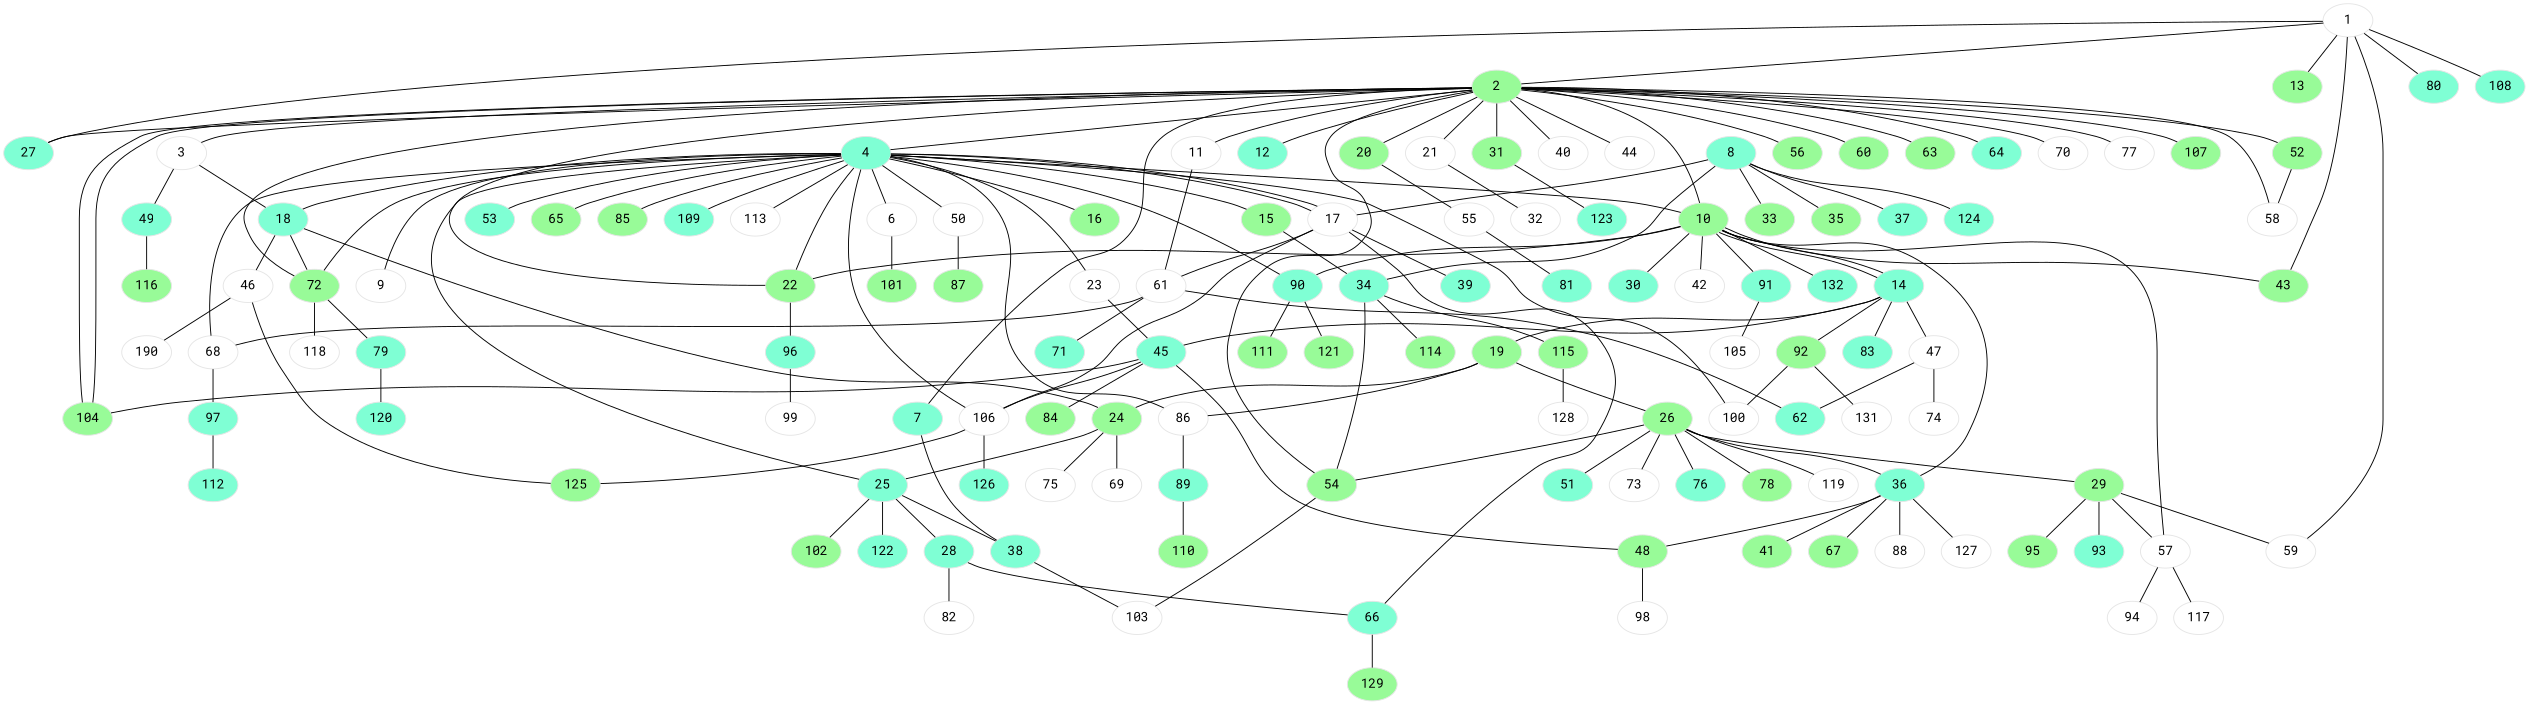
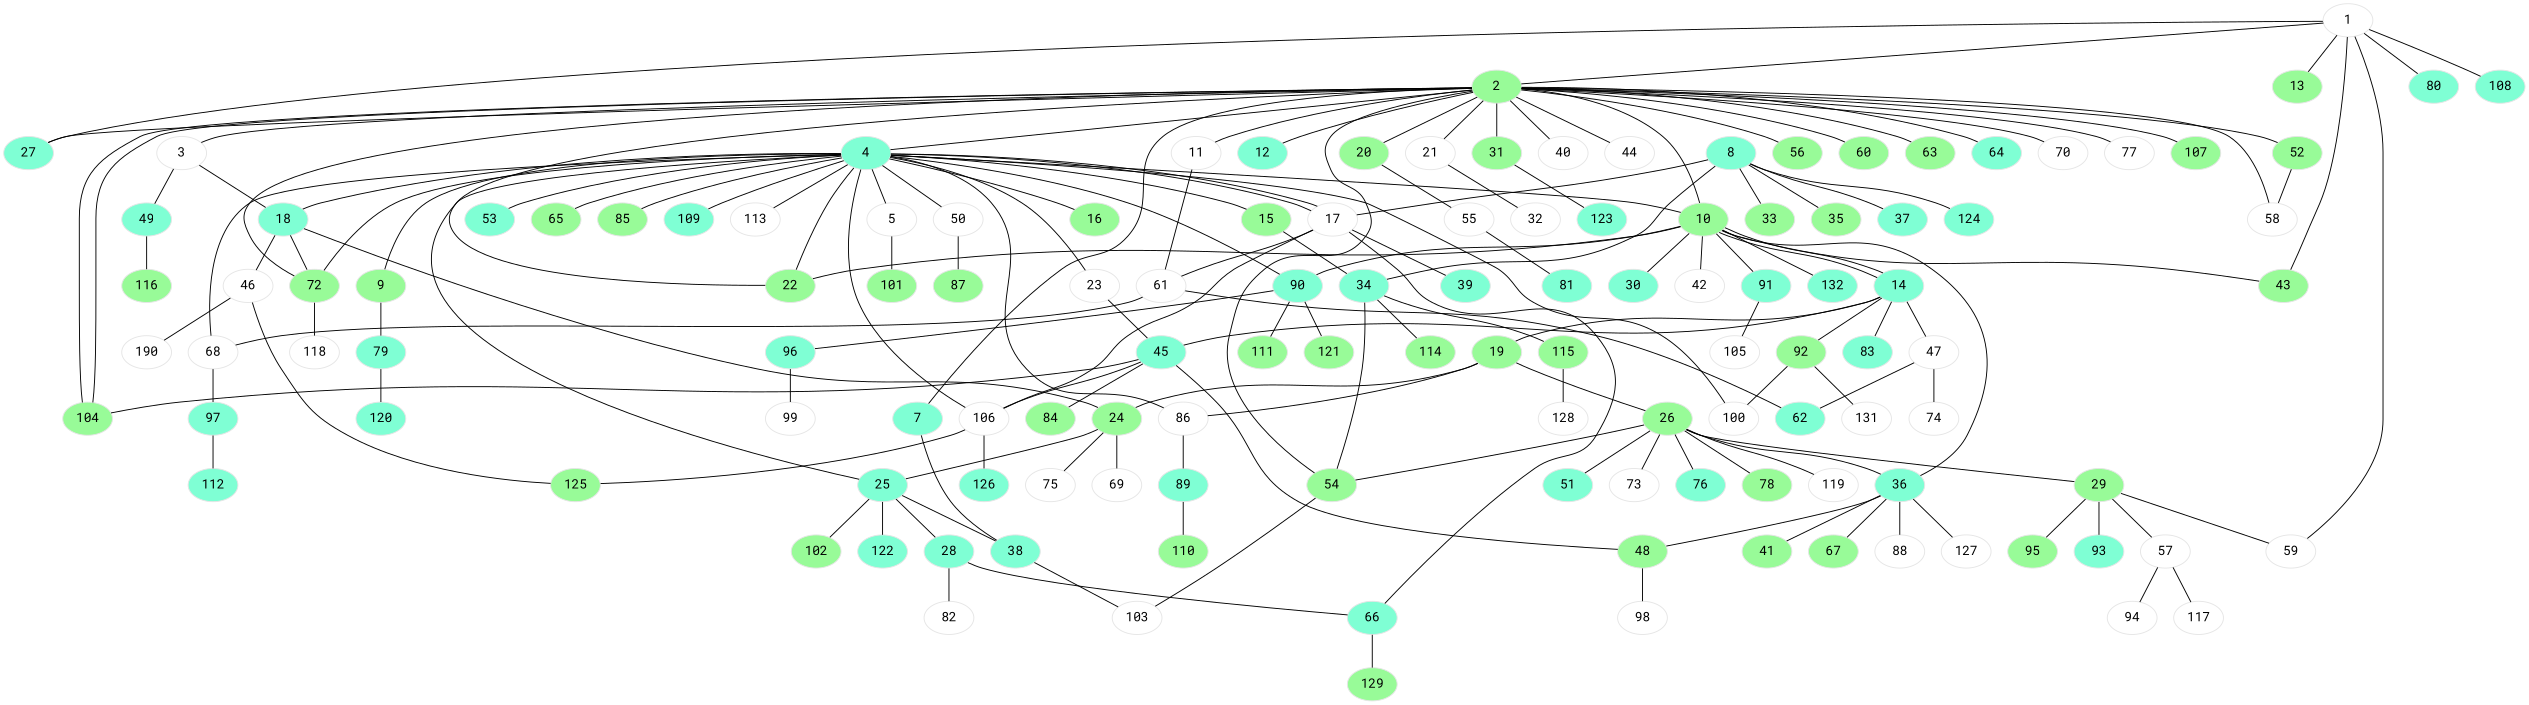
(892, 219) -> (892, 219)
(2064, 244) -> none
(381, 286) -> (381, 286)
(348, 319) -> (381, 319)
(790, 319) -> (1044, 322)
(1060, 352) -> none
